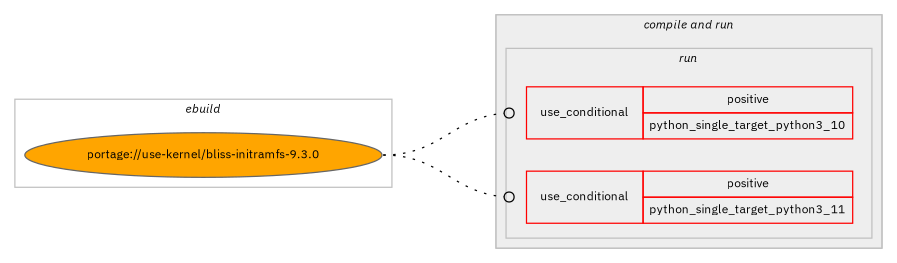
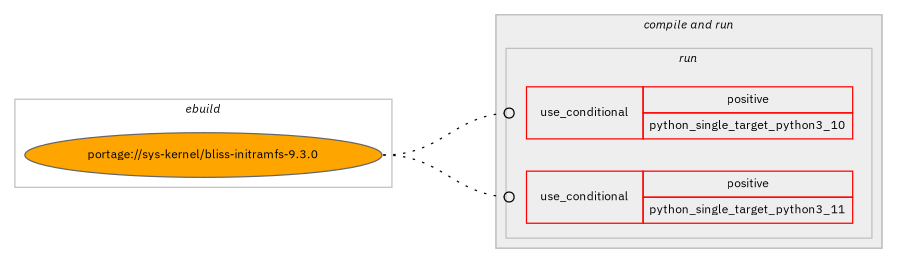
(203, 155) -> (203, 155)
